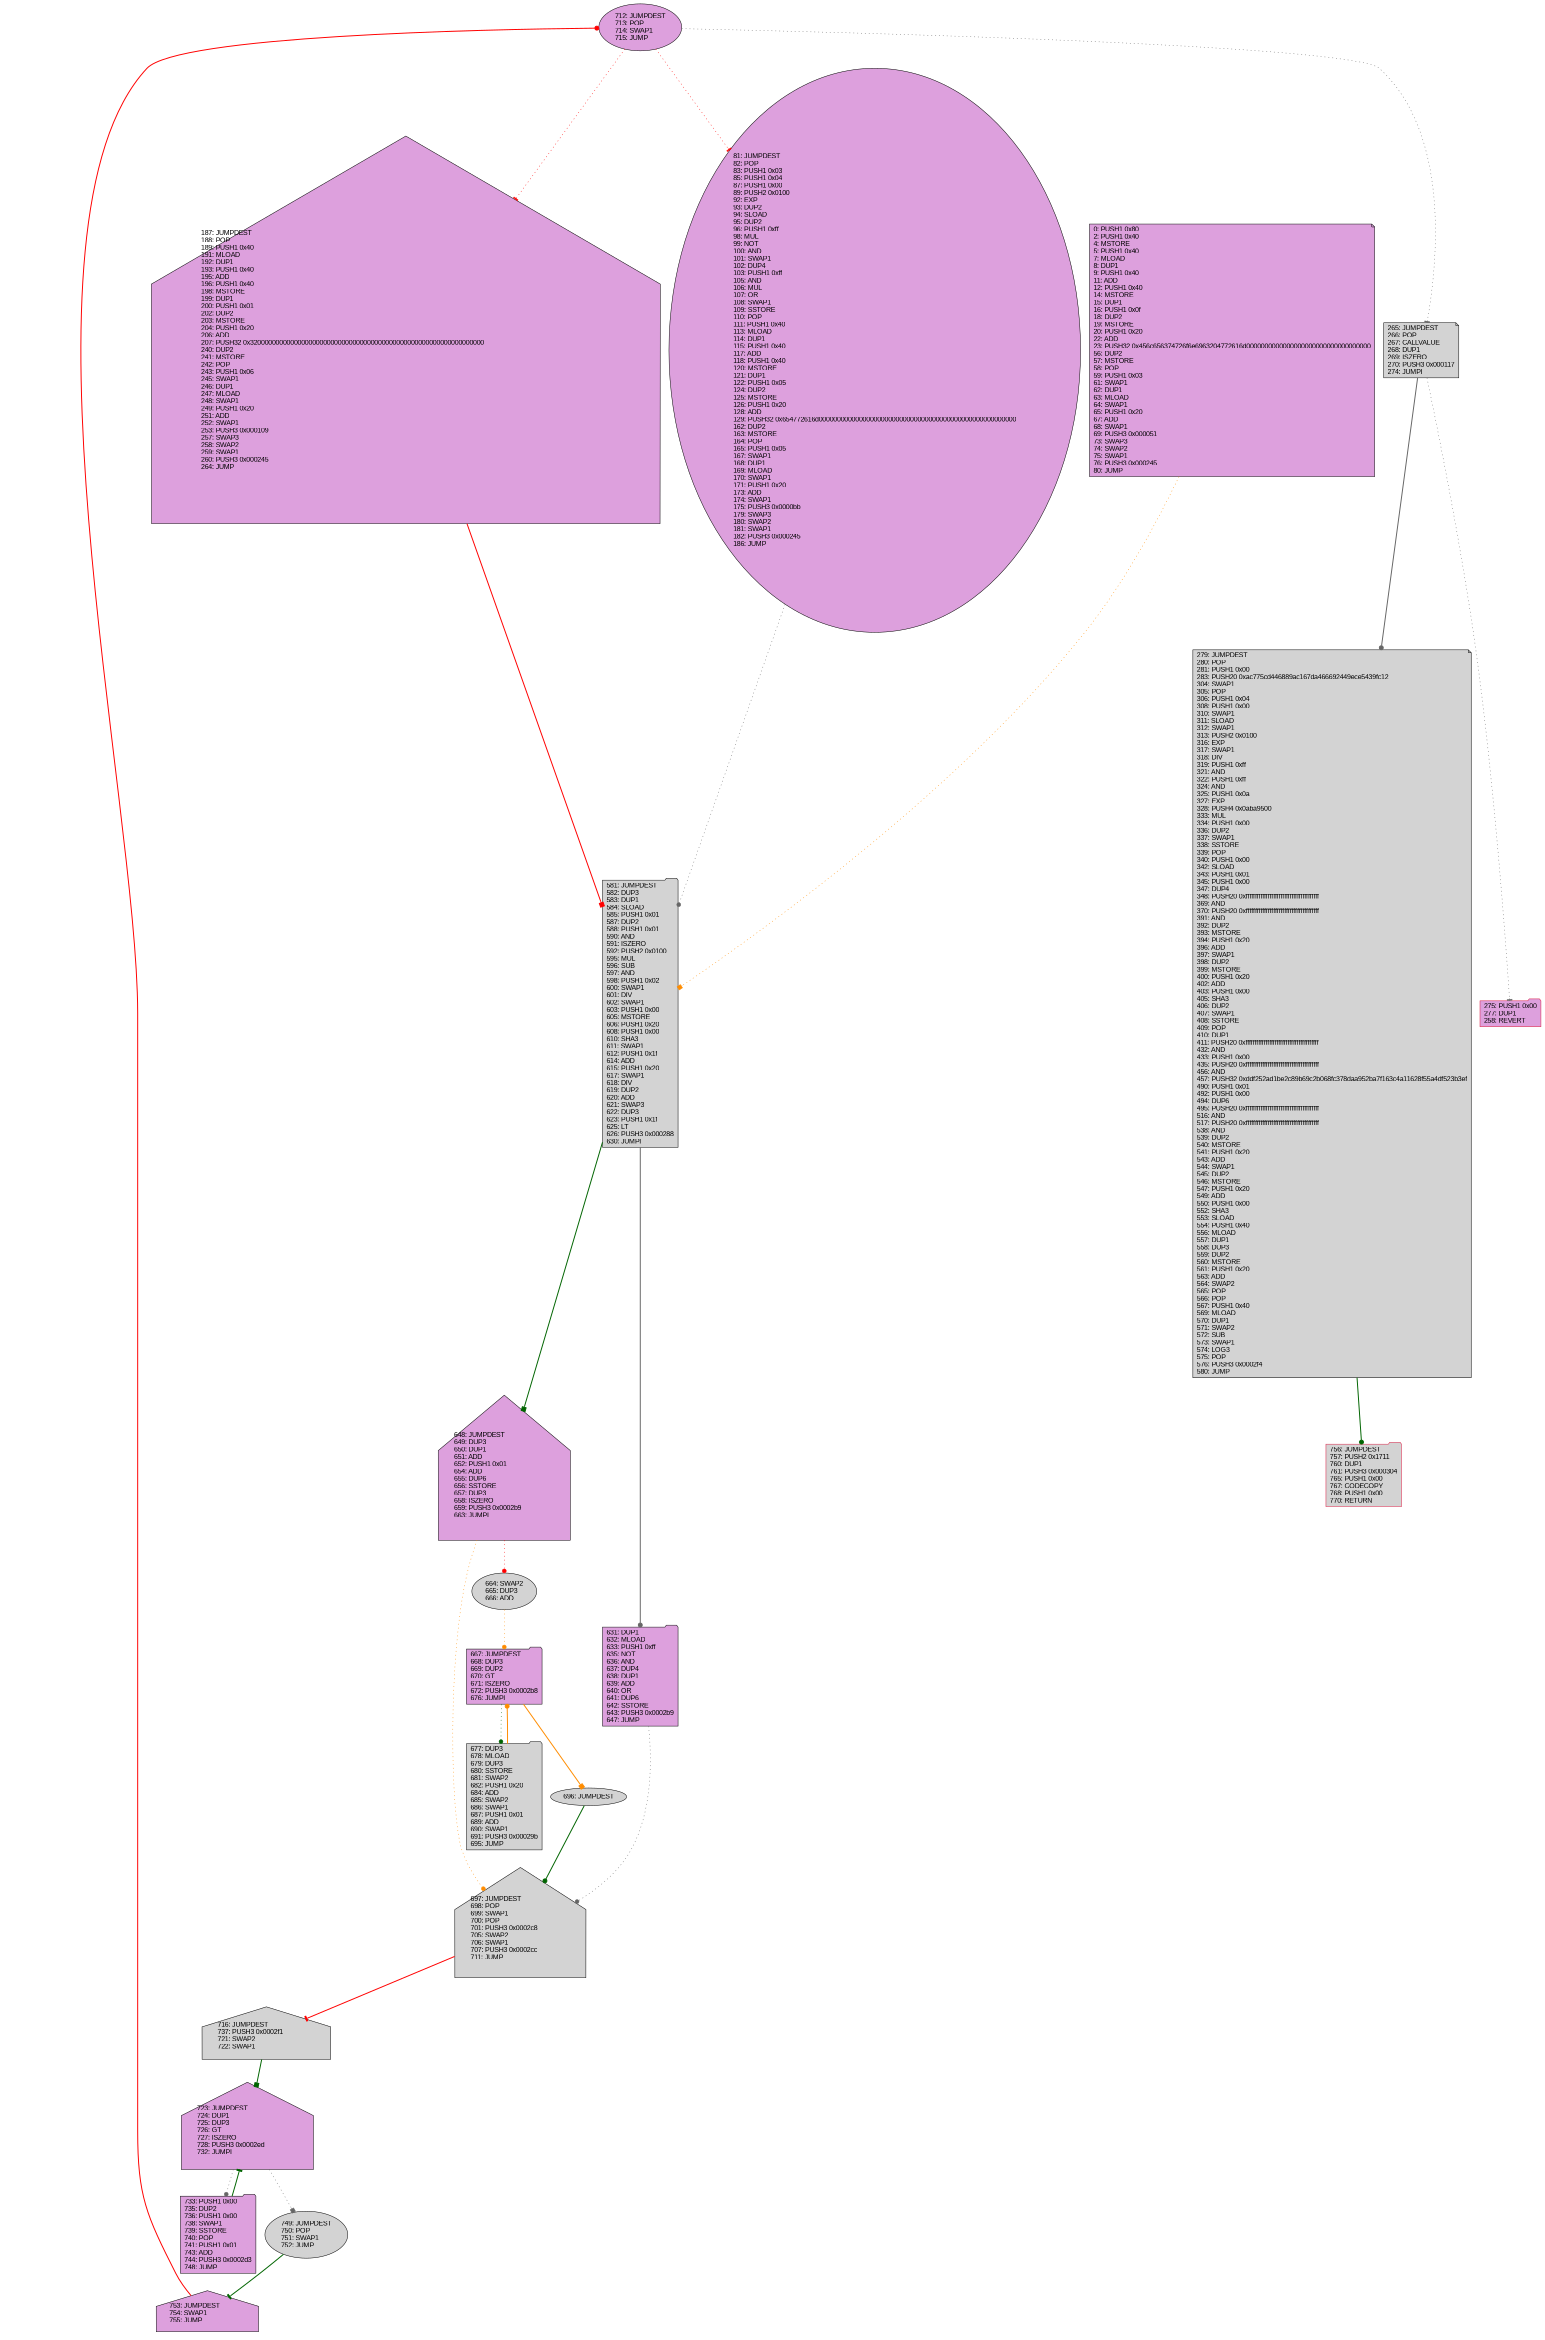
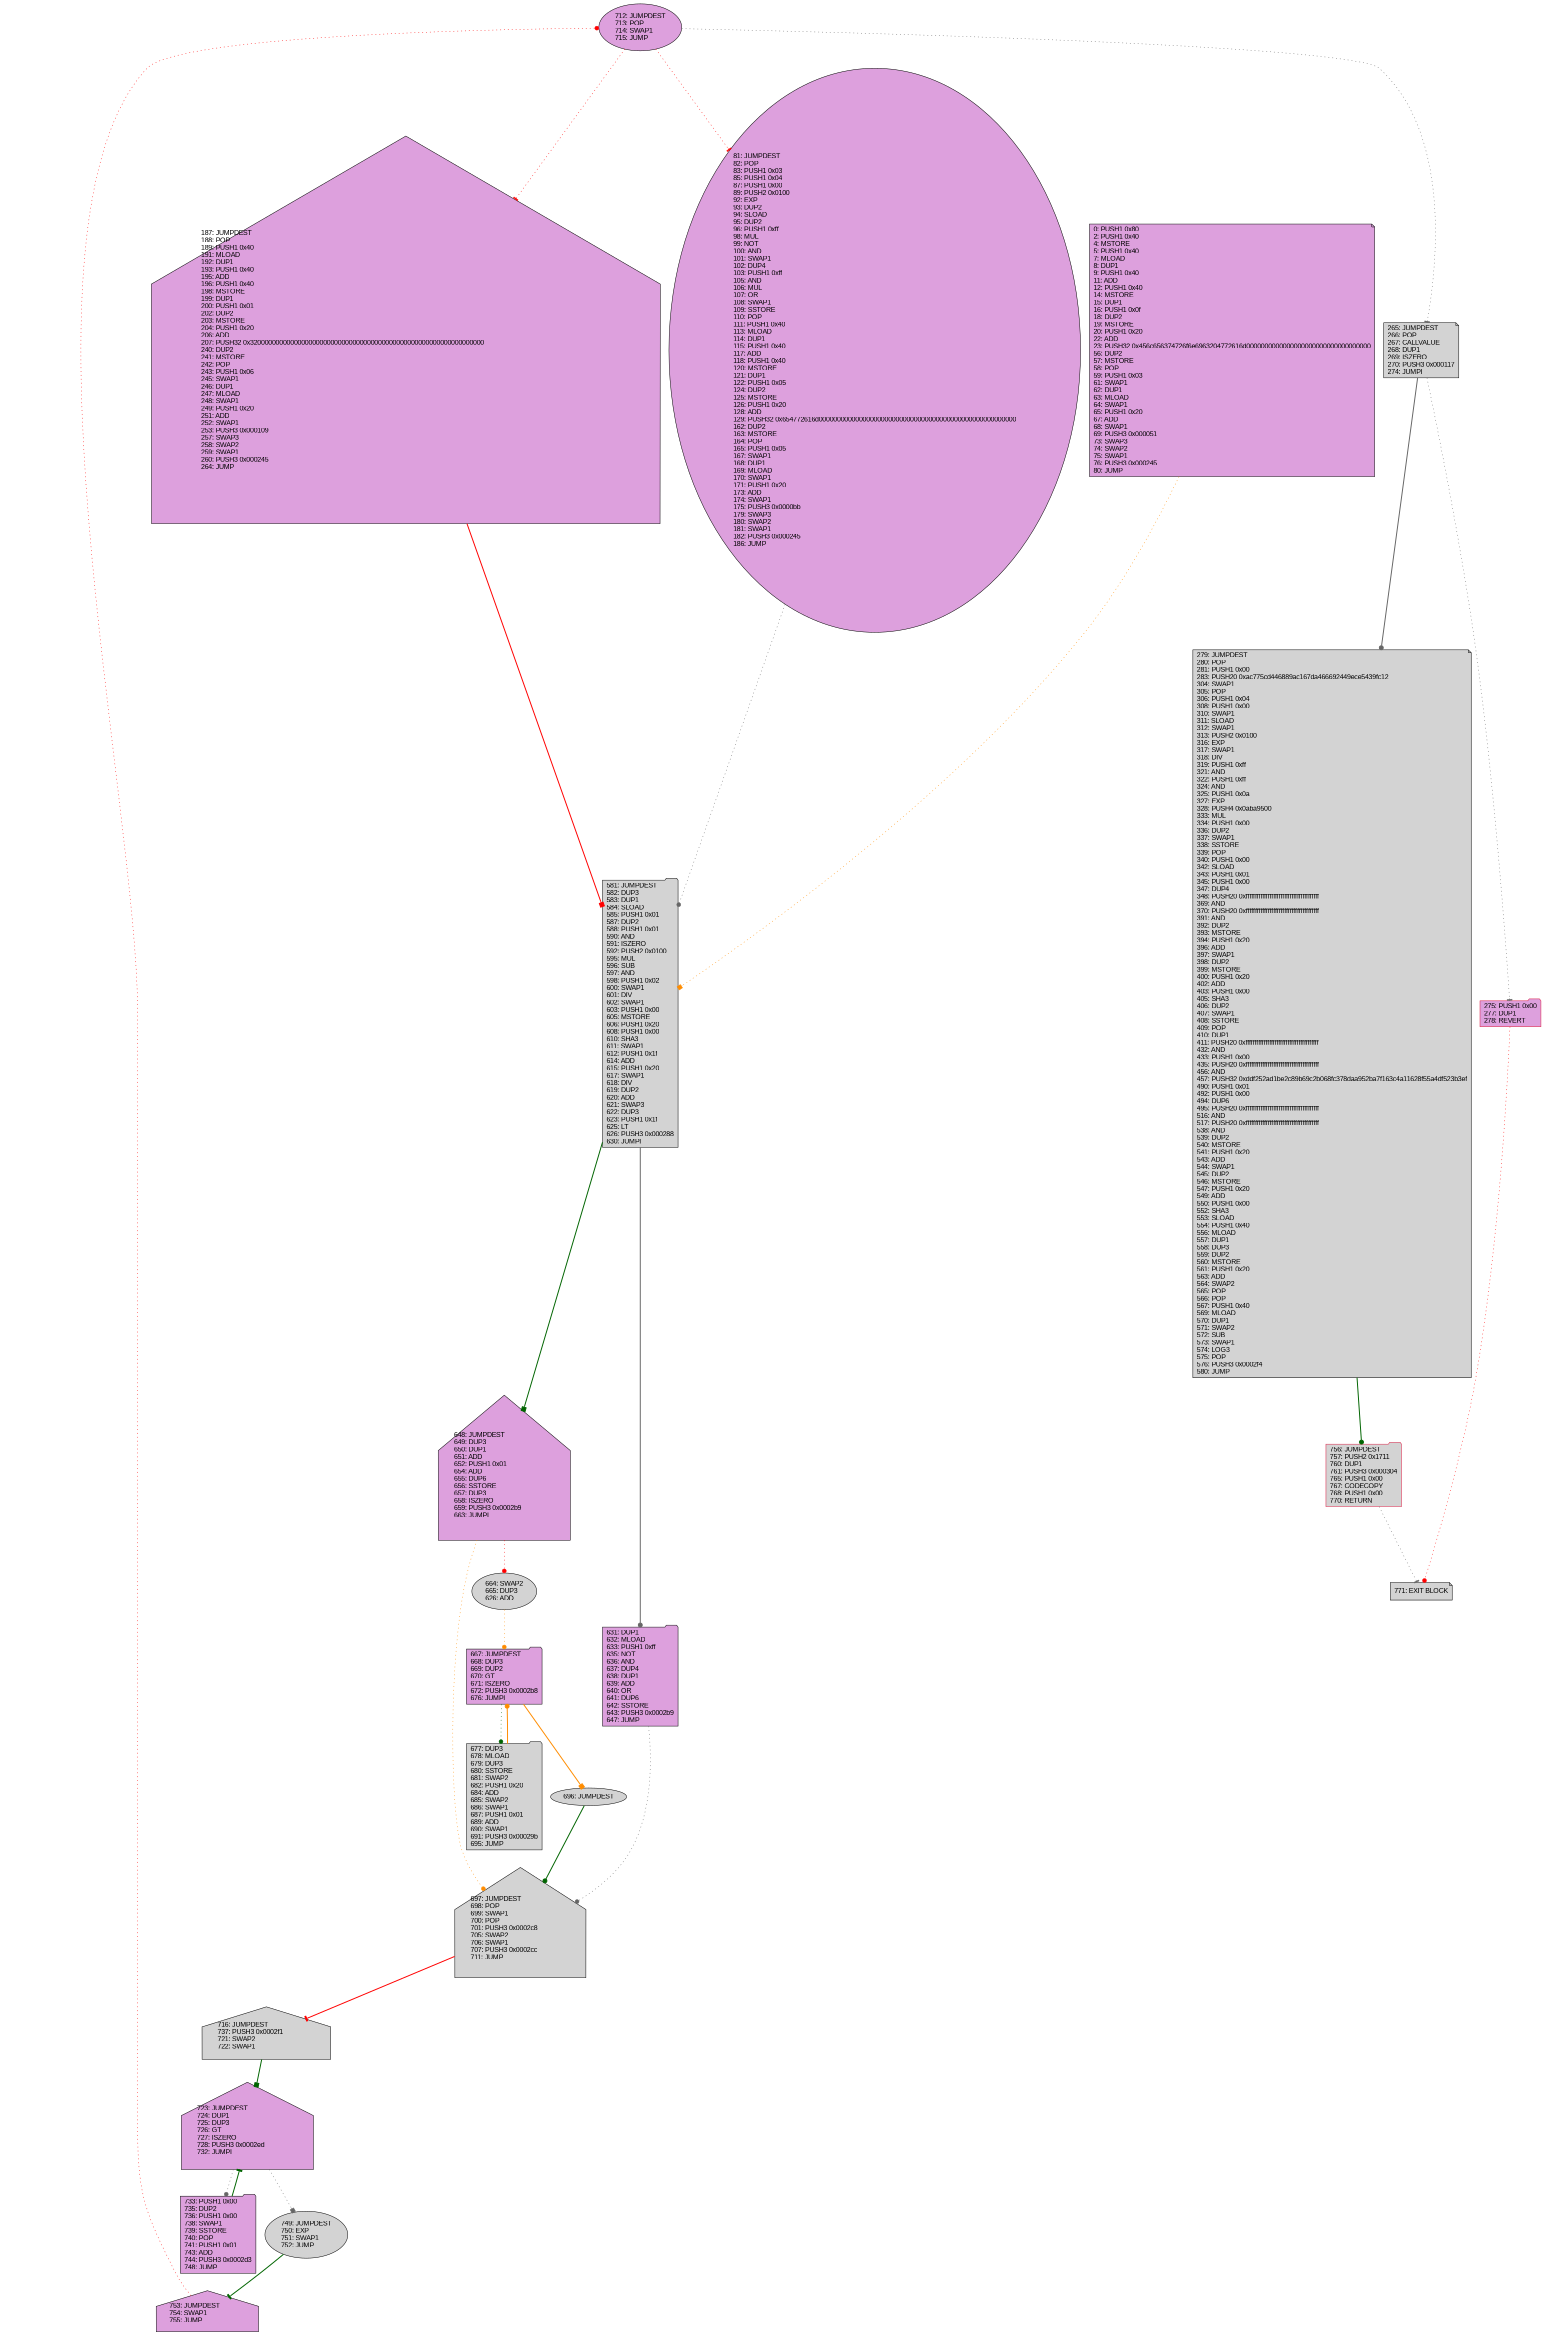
(134, 954) -> (134, 954)
(1510, 1014) -> (1510, 1014)
(504, 1591) -> (504, 1591)
none -> (1421, 1591)
(306, 2235) -> (306, 2235)
